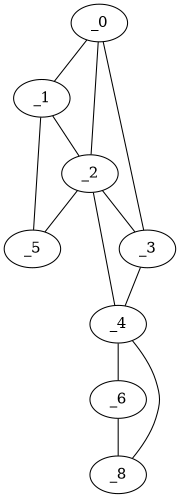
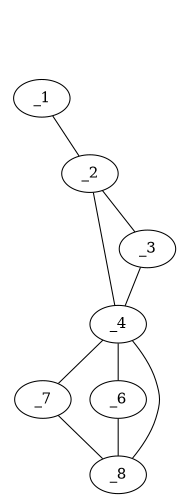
(99, 23) -> none
(32, 249) -> none
none -> (43, 400)
